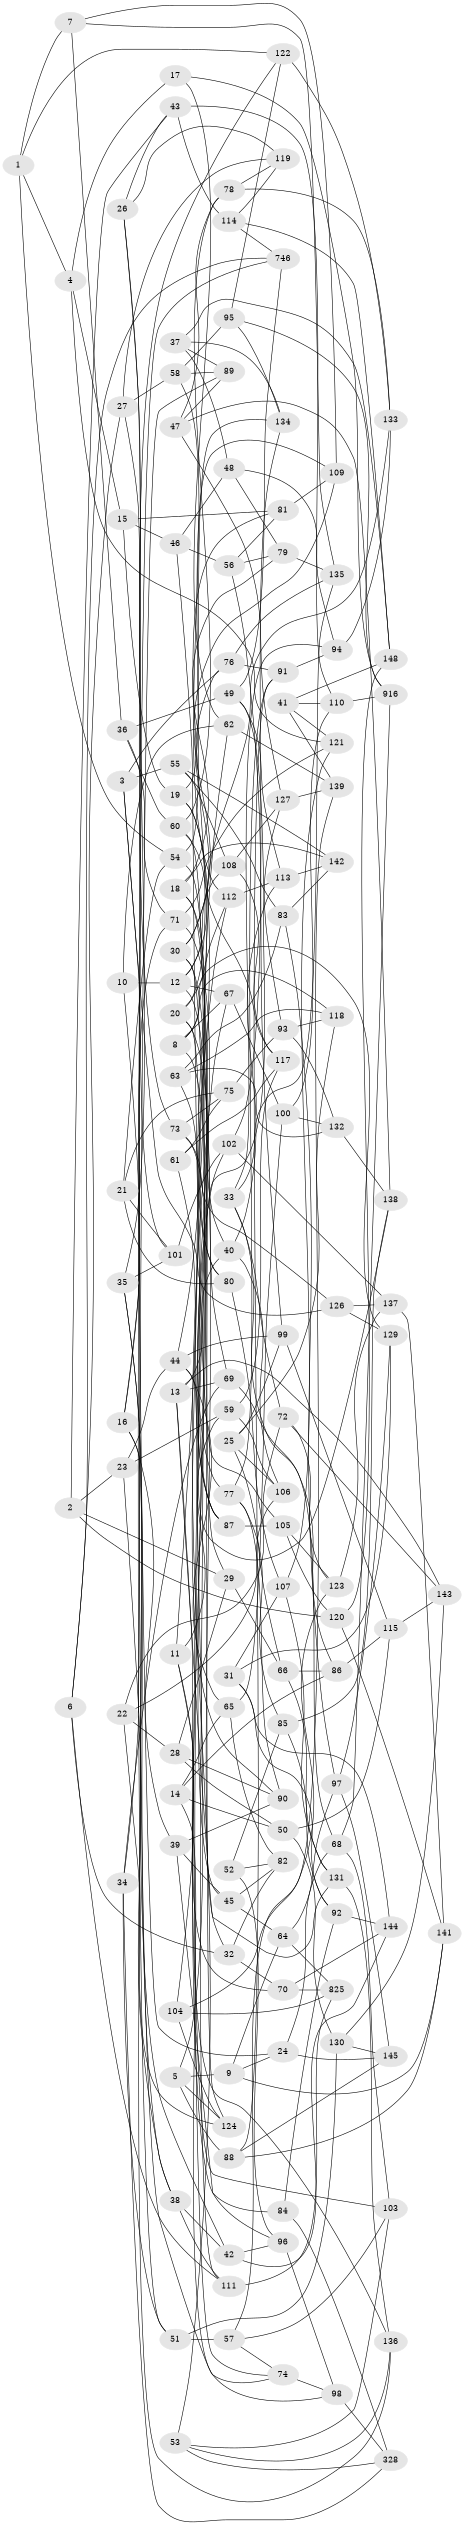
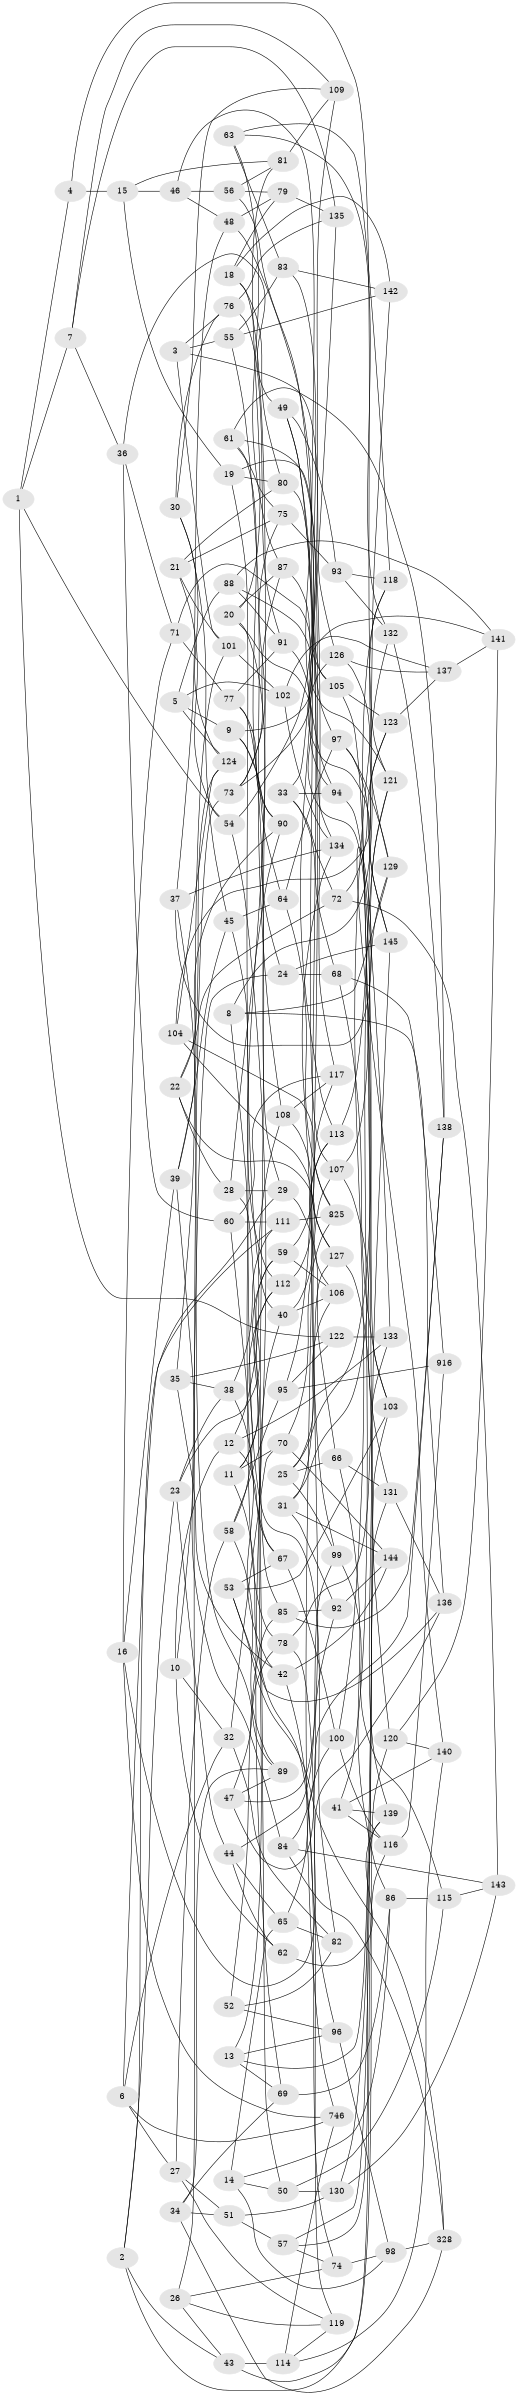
(175, 76) -> none
(391, 659) -> (445, 1752)
(337, 703) -> (391, 1845)
(211, 1323) -> (202, 1703)
(334, 1435) -> (390, 1866)
(326, 1482) -> (428, 693)
